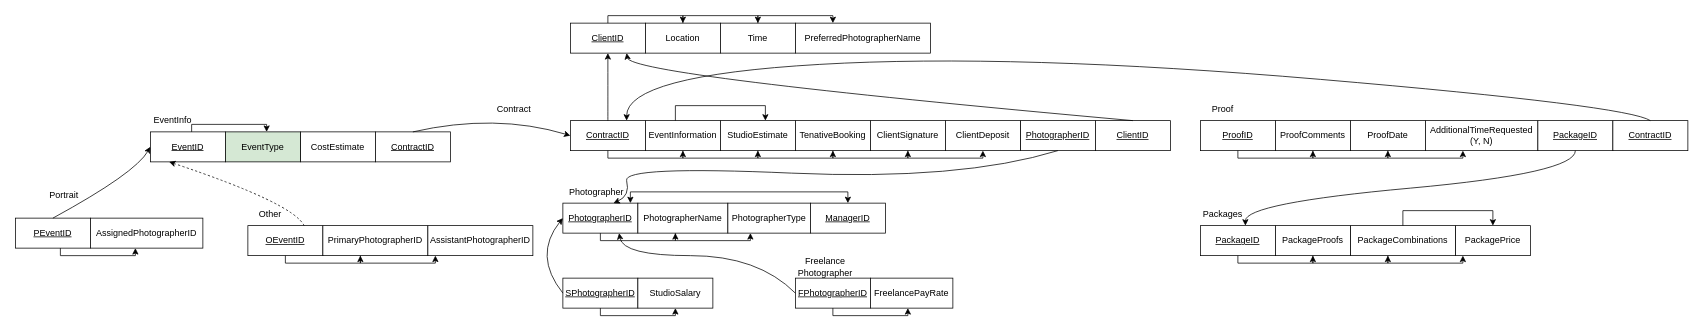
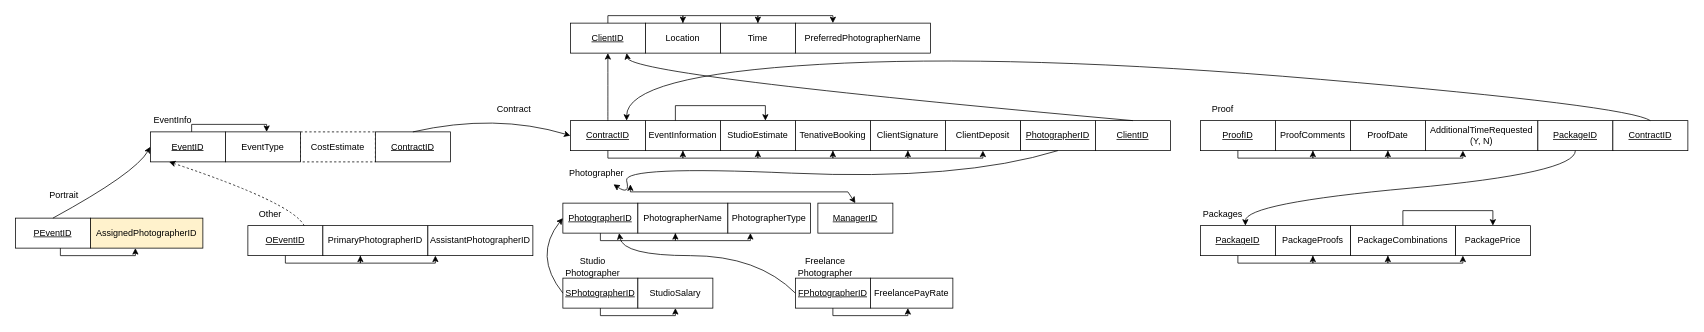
(263, 147) -> (263, 147)
(338, 147) -> (338, 147)
(597, 192) -> (597, 173)
(848, 218) -> (855, 218)
(147, 233) -> (147, 233)
none -> (593, 267)
